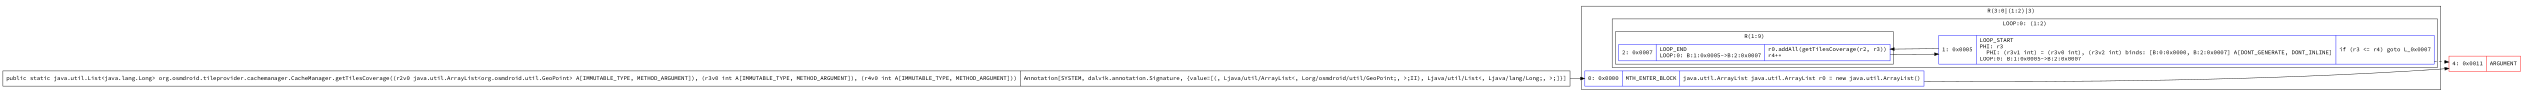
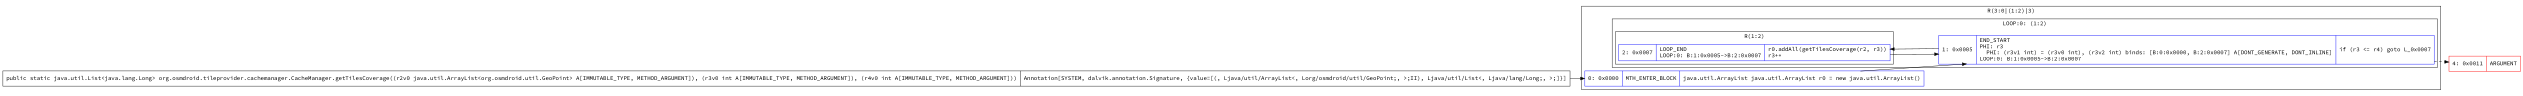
(1754, 36) -> (1754, 36)
(1997, 40) -> (1995, 40)
(1775, 56) -> (1775, 56)
(2185, 80) -> (1911, 68)
